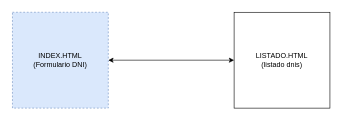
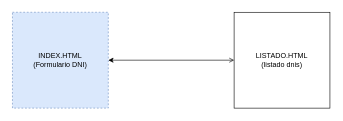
(228, 60) -> (230, 60)
